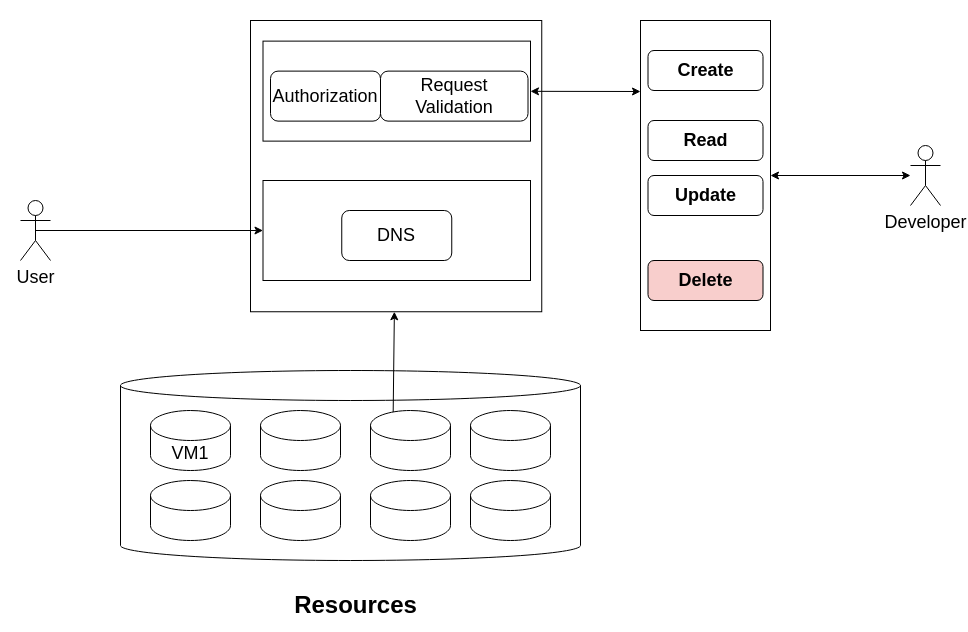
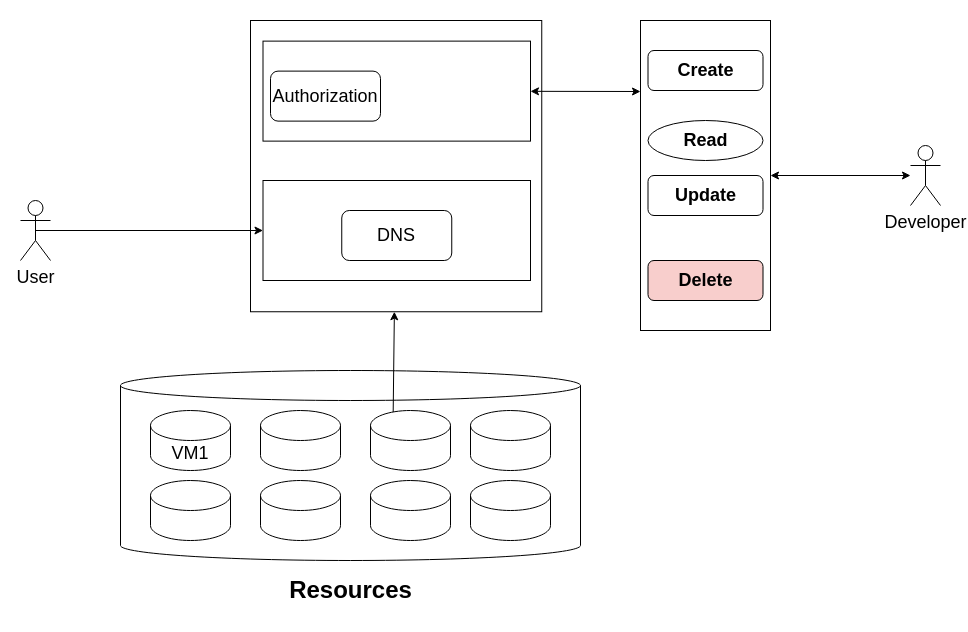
(454, 96) -> none
(706, 141) -> (706, 141)
(356, 606) -> (351, 591)
